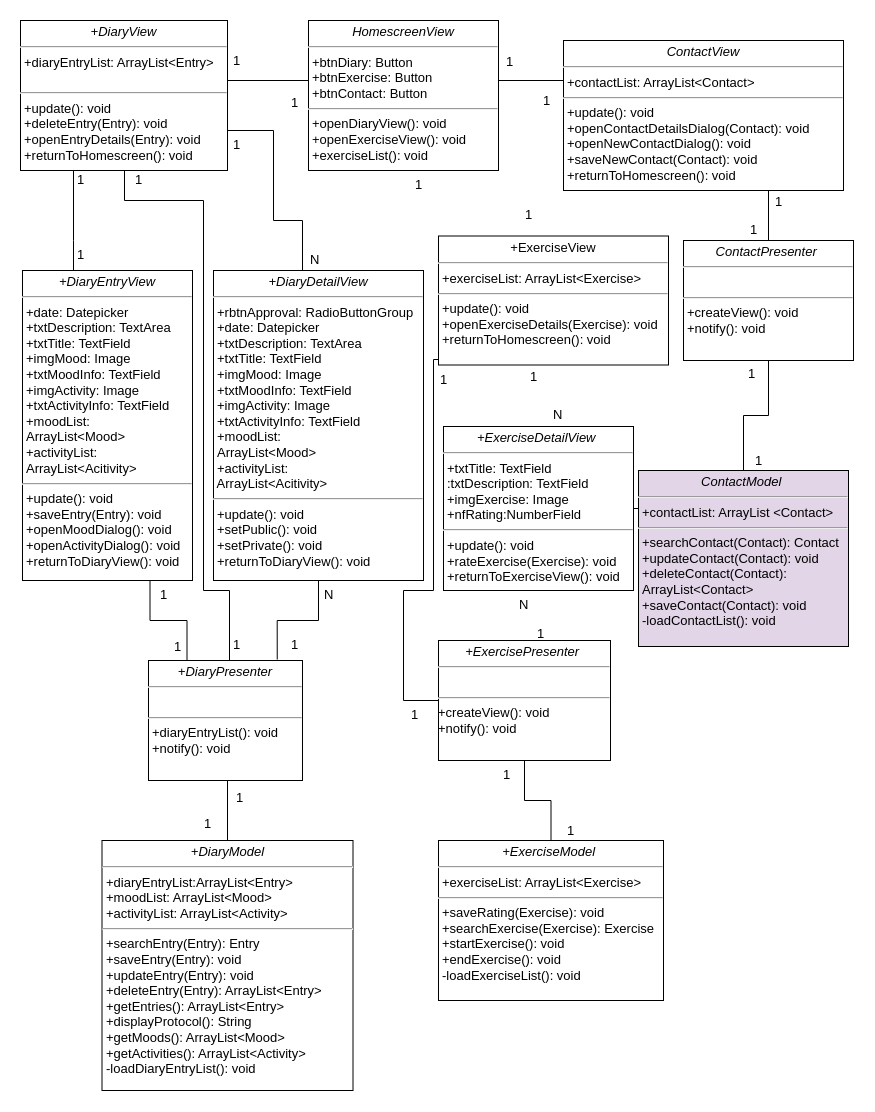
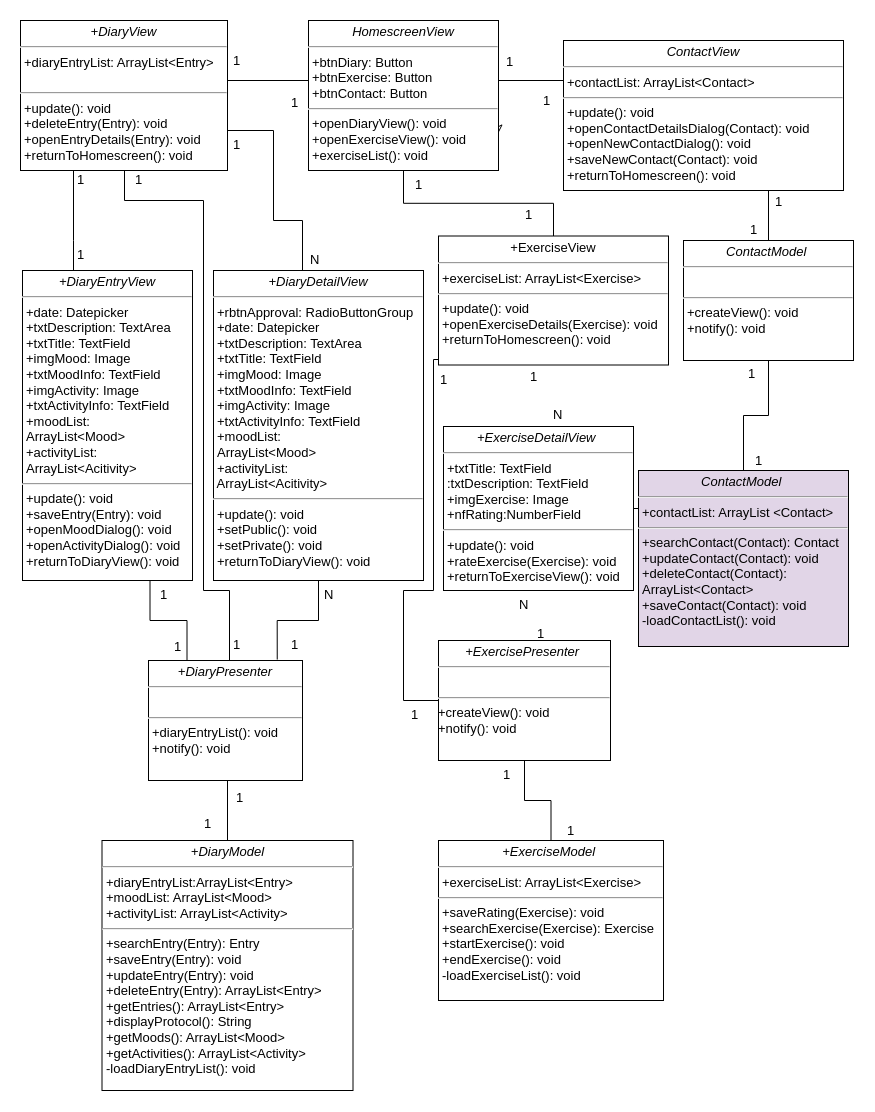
(499, 127) -> (499, 125)
none -> (479, 203)
(746, 264) -> (746, 264)
